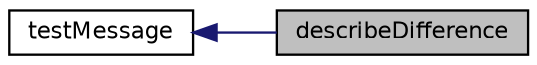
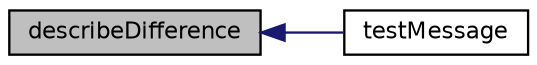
(247, 33) -> (314, 33)
